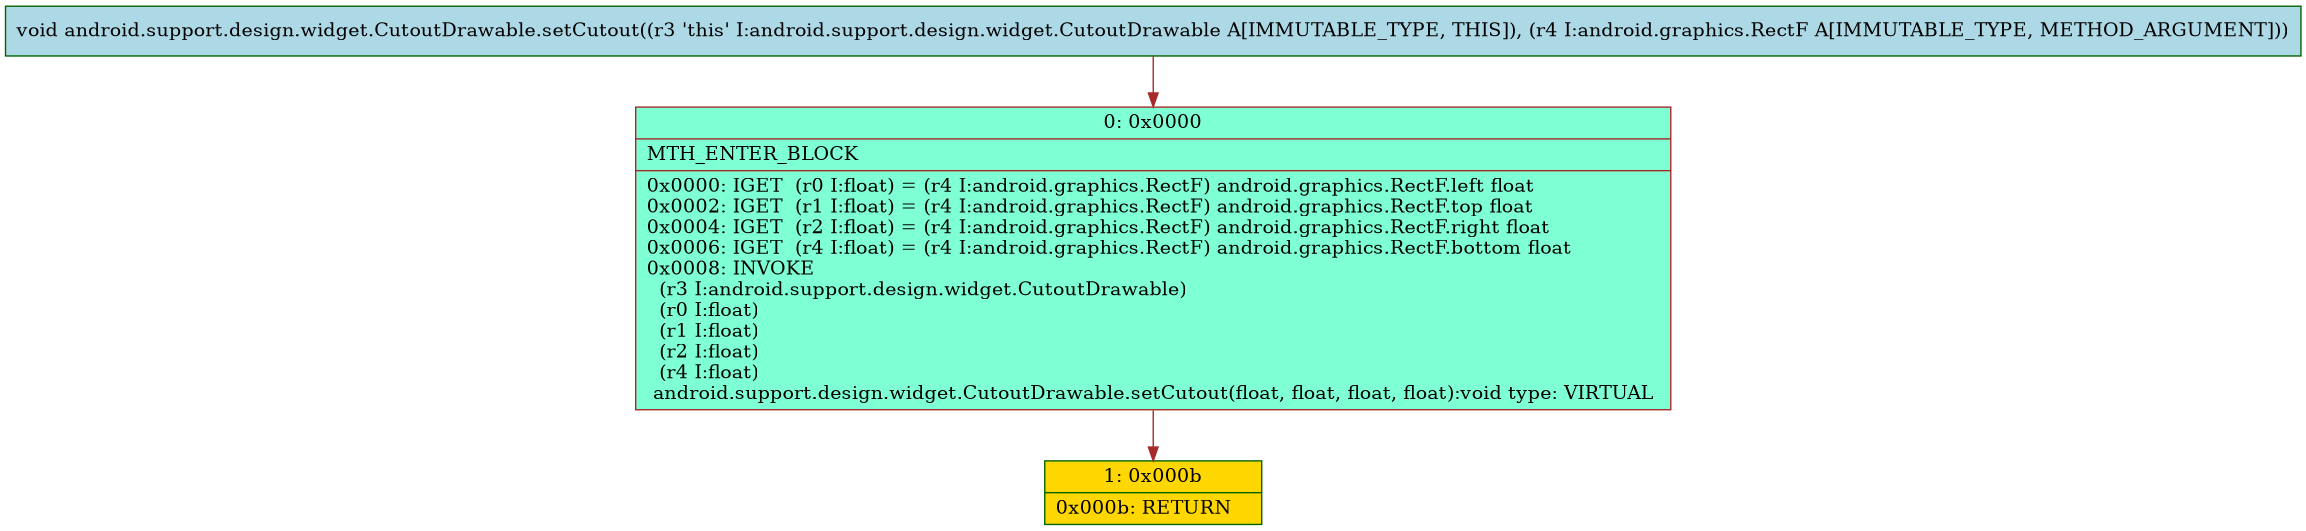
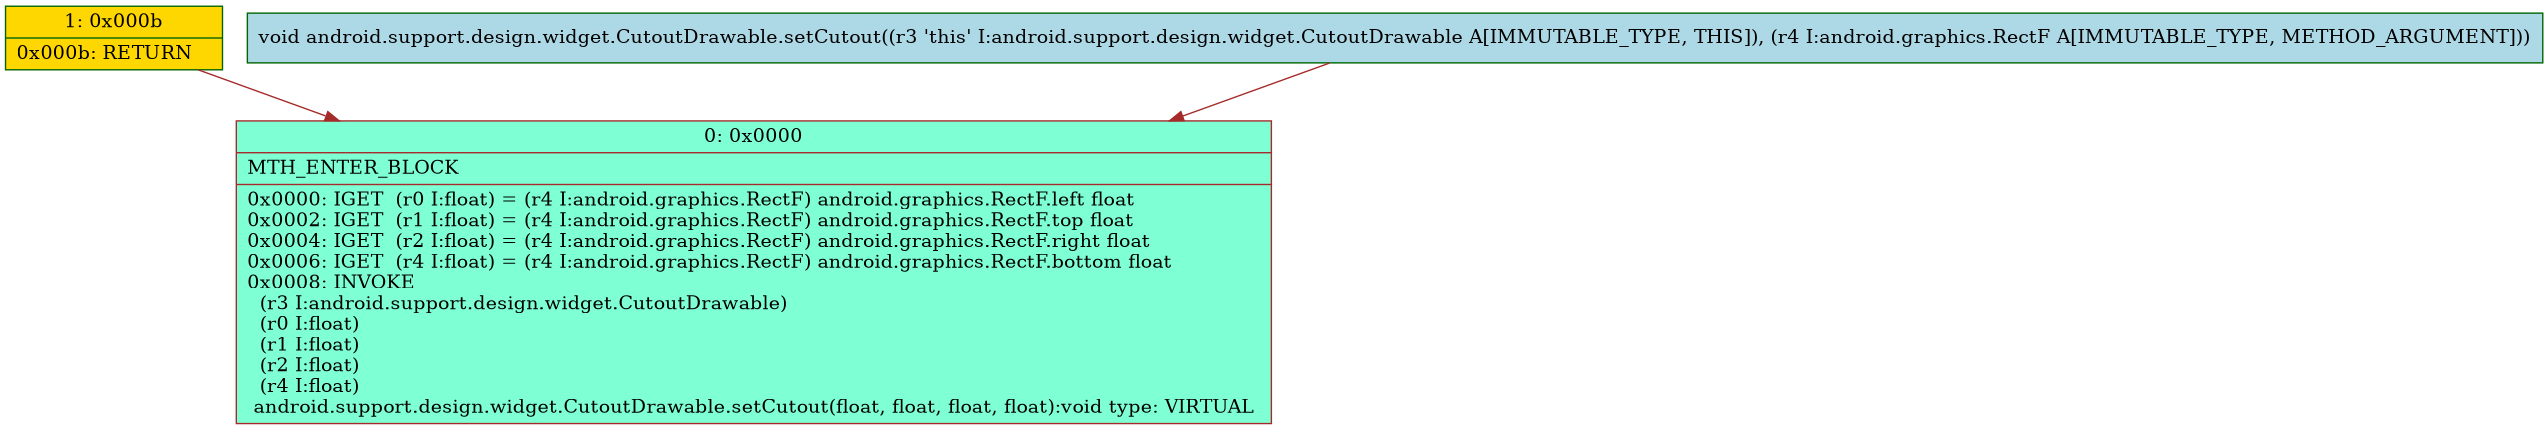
(1153, 429) -> (262, 93)
